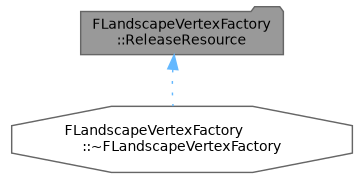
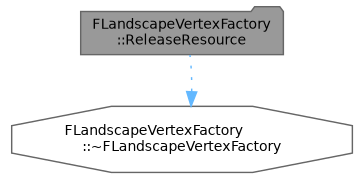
(172, 88) -> (191, 73)
